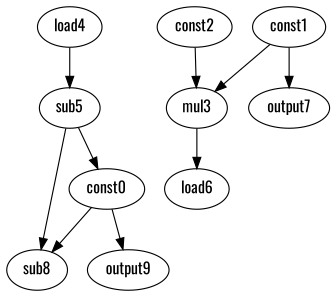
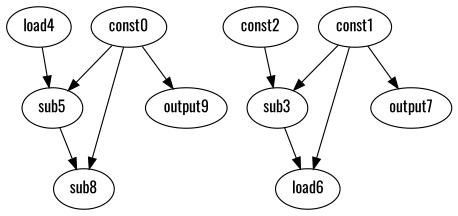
none -> (333, 102)
(197, 108) -> (277, 108)
(86, 143) -> (94, 64)
